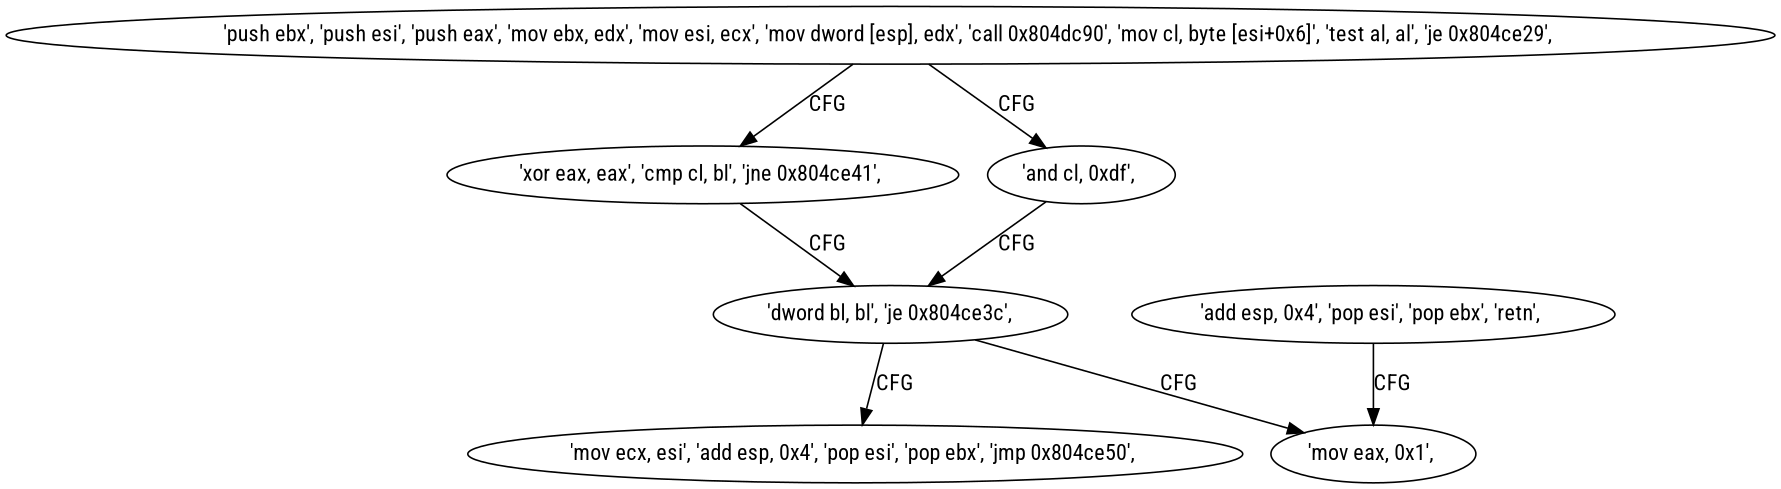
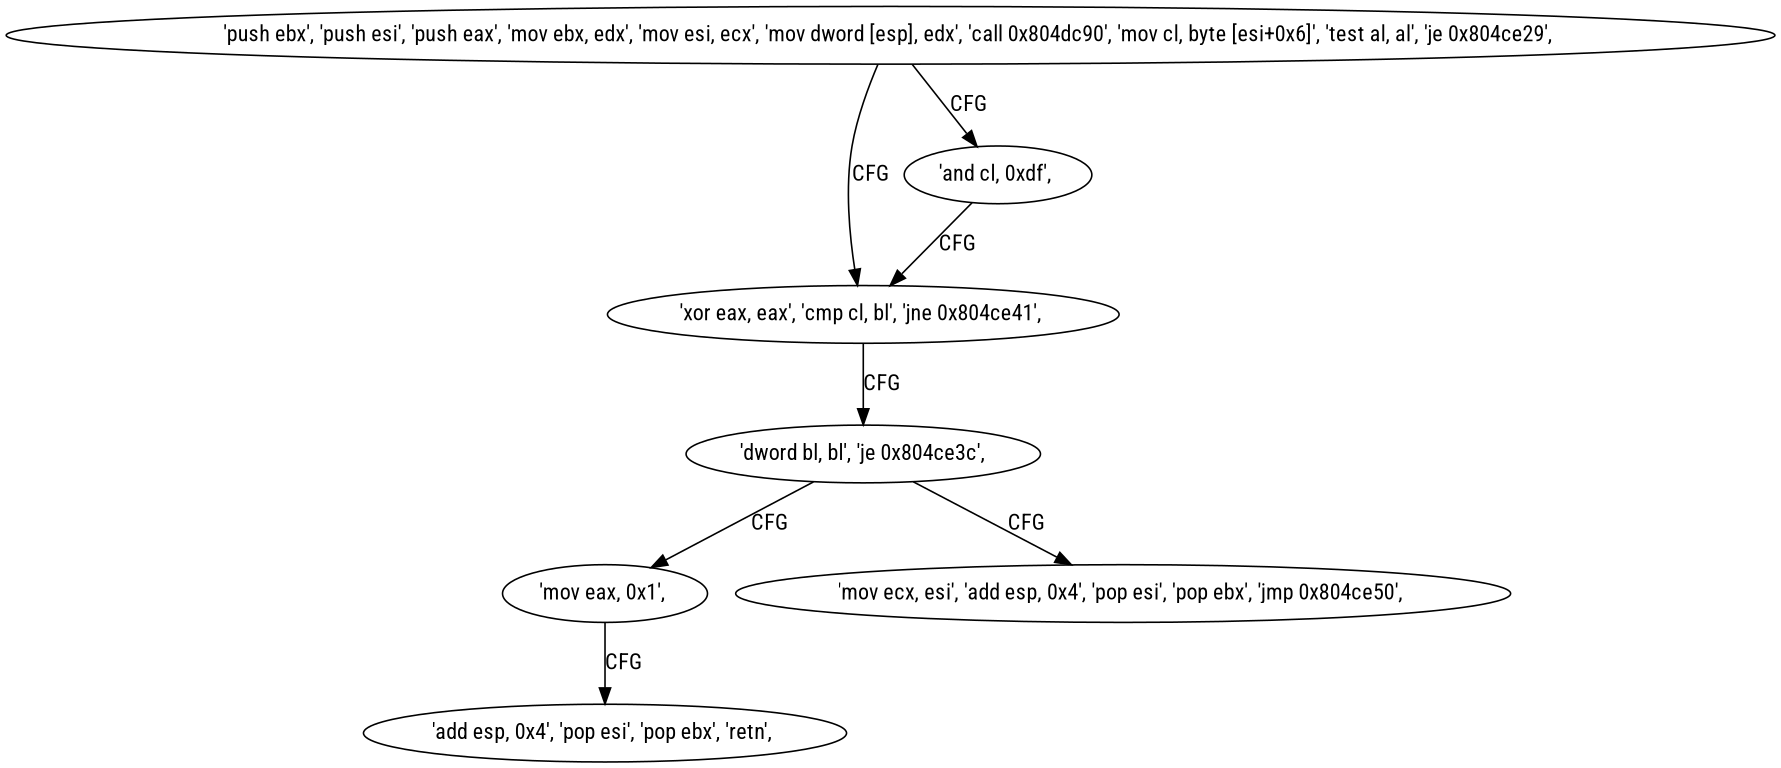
(994, 239) -> (937, 238)
(1373, 376) -> (605, 655)
